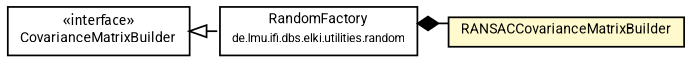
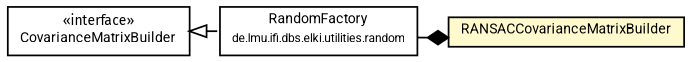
(444, 23) -> (422, 38)
